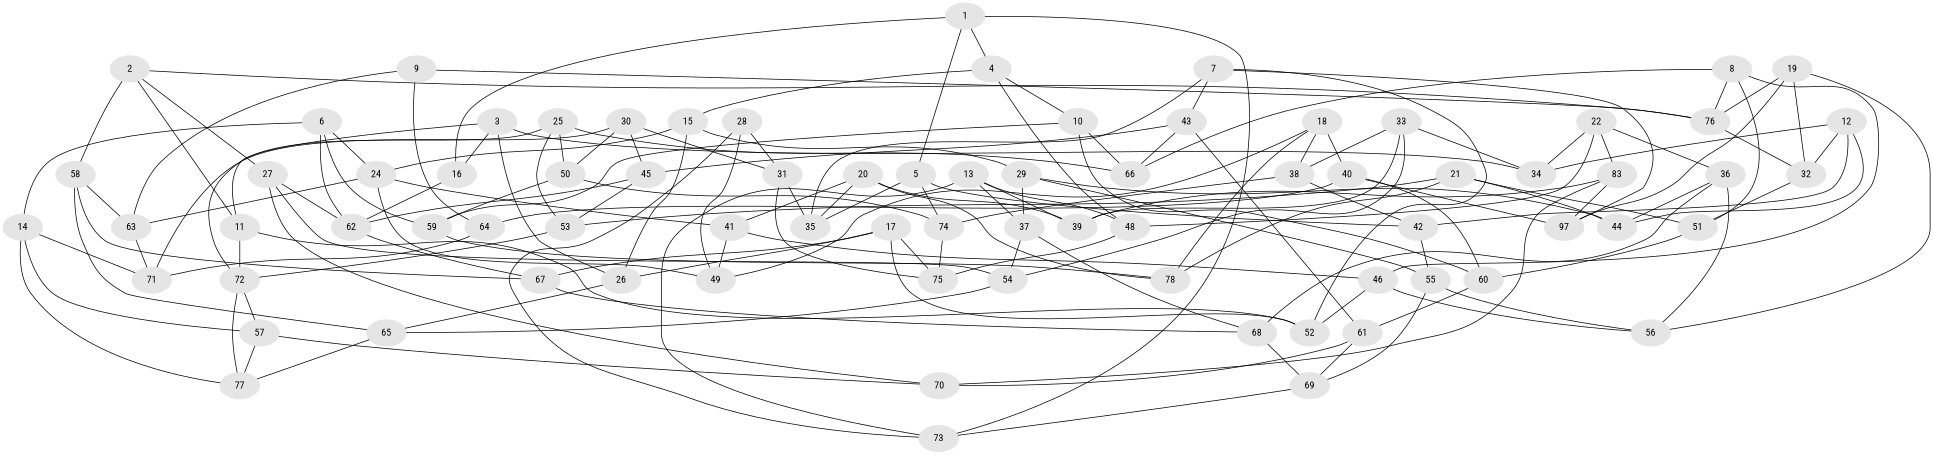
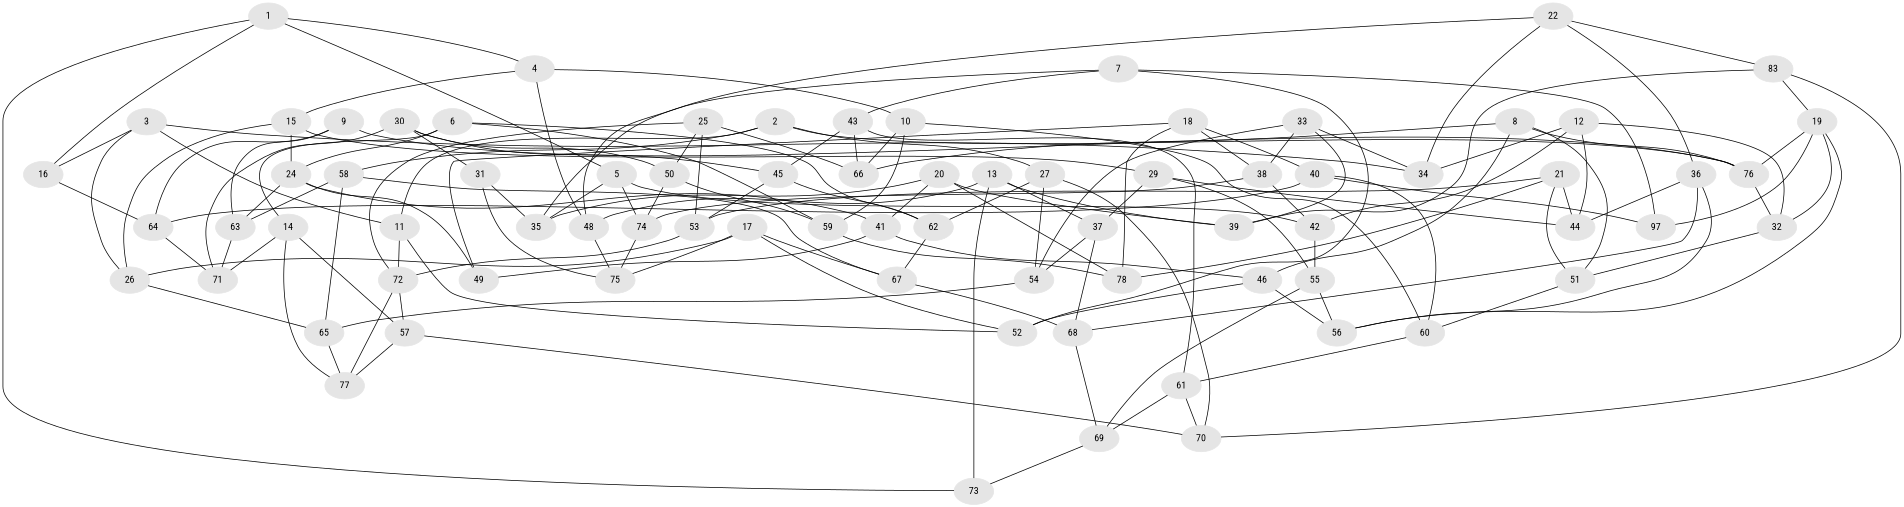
(742, 122) -> none
(1592, 199) -> (1795, 95)
(404, 201) -> (98, 201)
